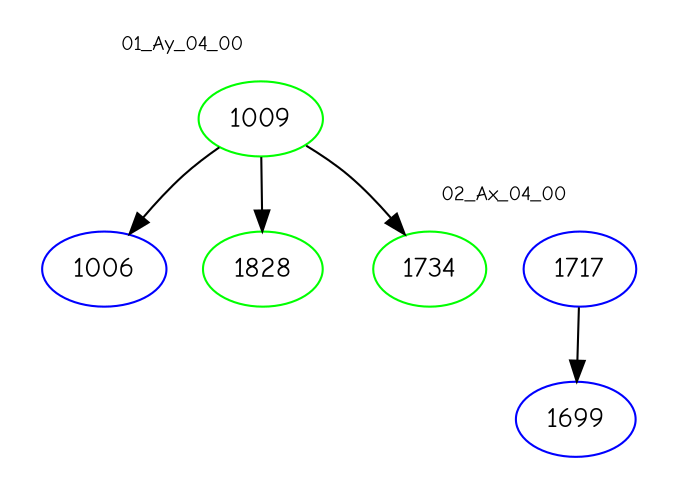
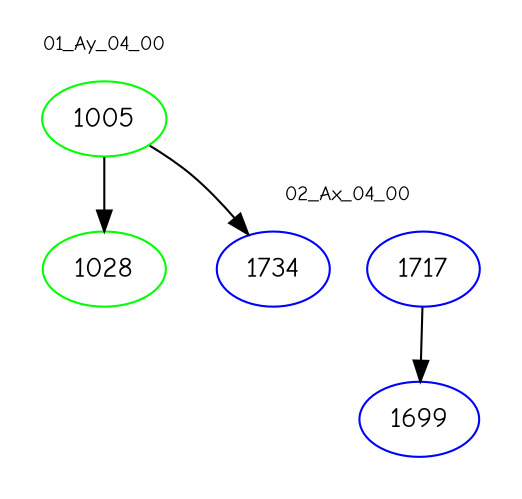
(261, 119) -> (104, 119)
(104, 269) -> none
(263, 269) -> (104, 269)
(430, 269) -> (273, 269)
